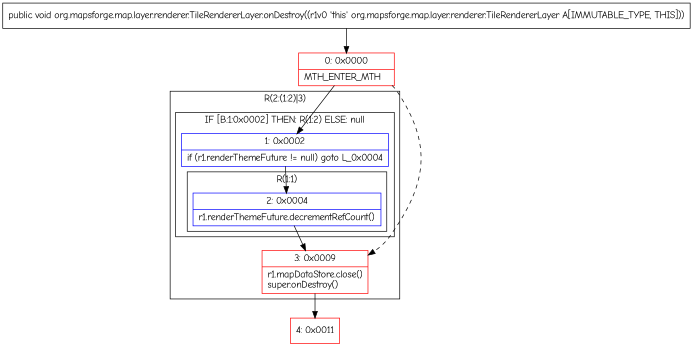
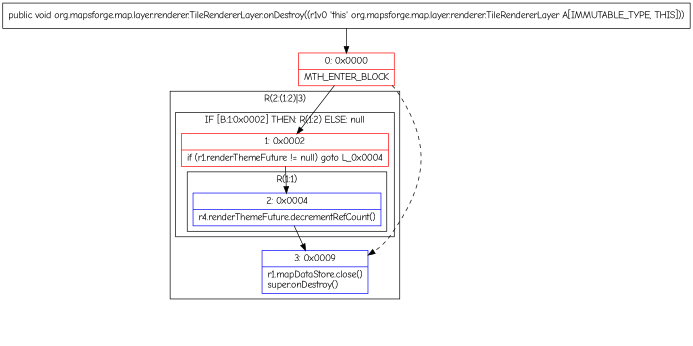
(342, 77) -> (346, 77)
(285, 150) -> (285, 150)
(287, 217) -> (287, 217)
(315, 272) -> (315, 272)
(315, 331) -> none
